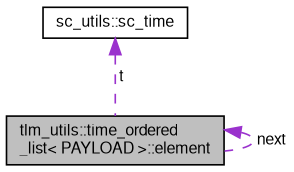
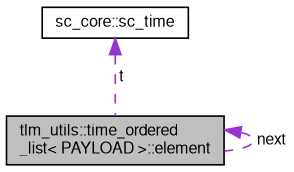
(115, 23) -> (115, 23)
